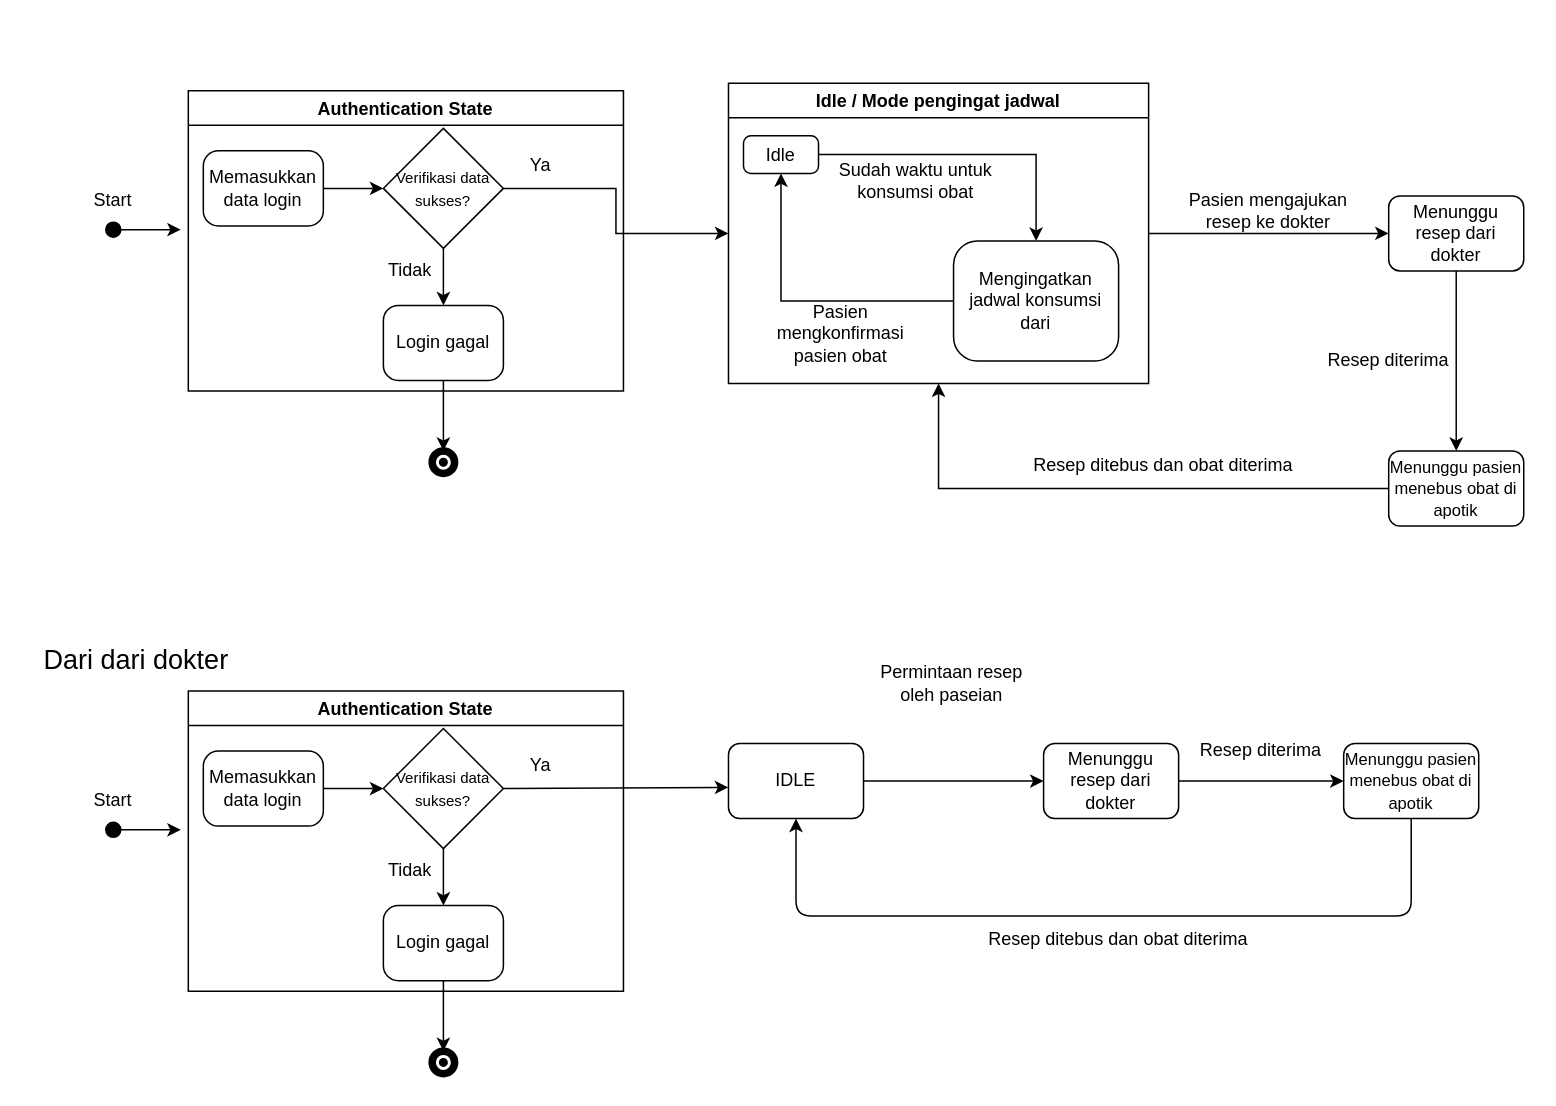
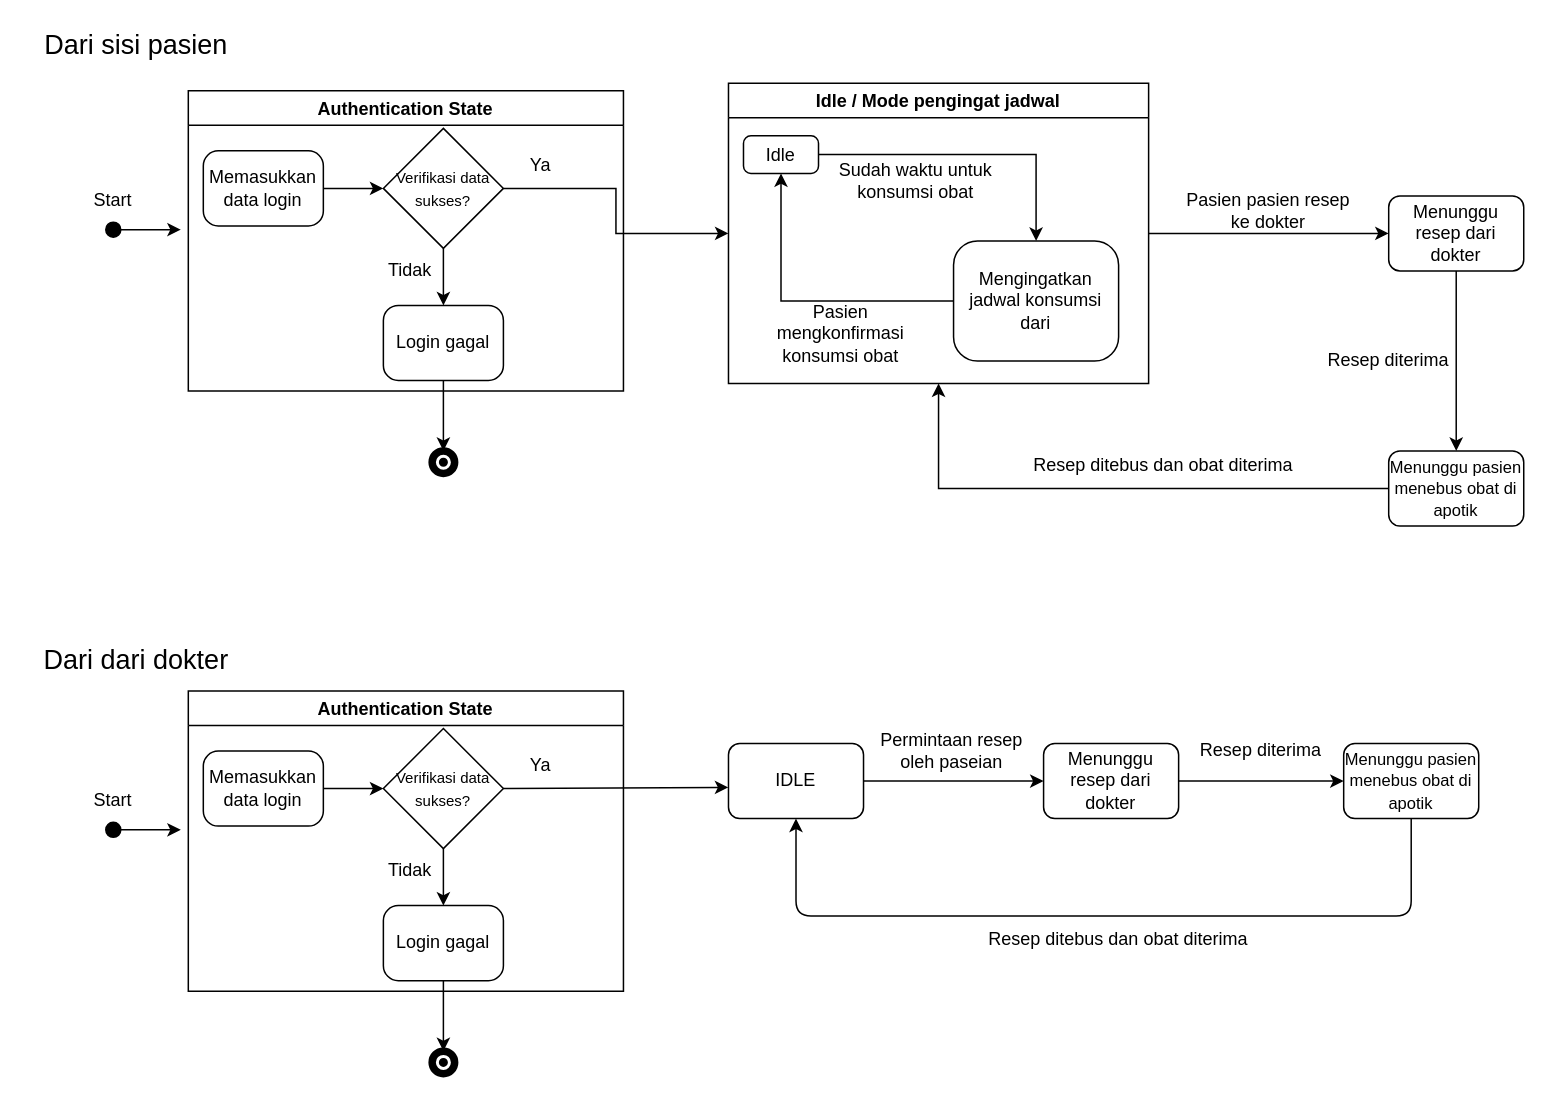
none -> (136, 46)
(1268, 211) -> (1268, 211)
(841, 334) -> (841, 334)
(952, 683) -> (952, 751)
